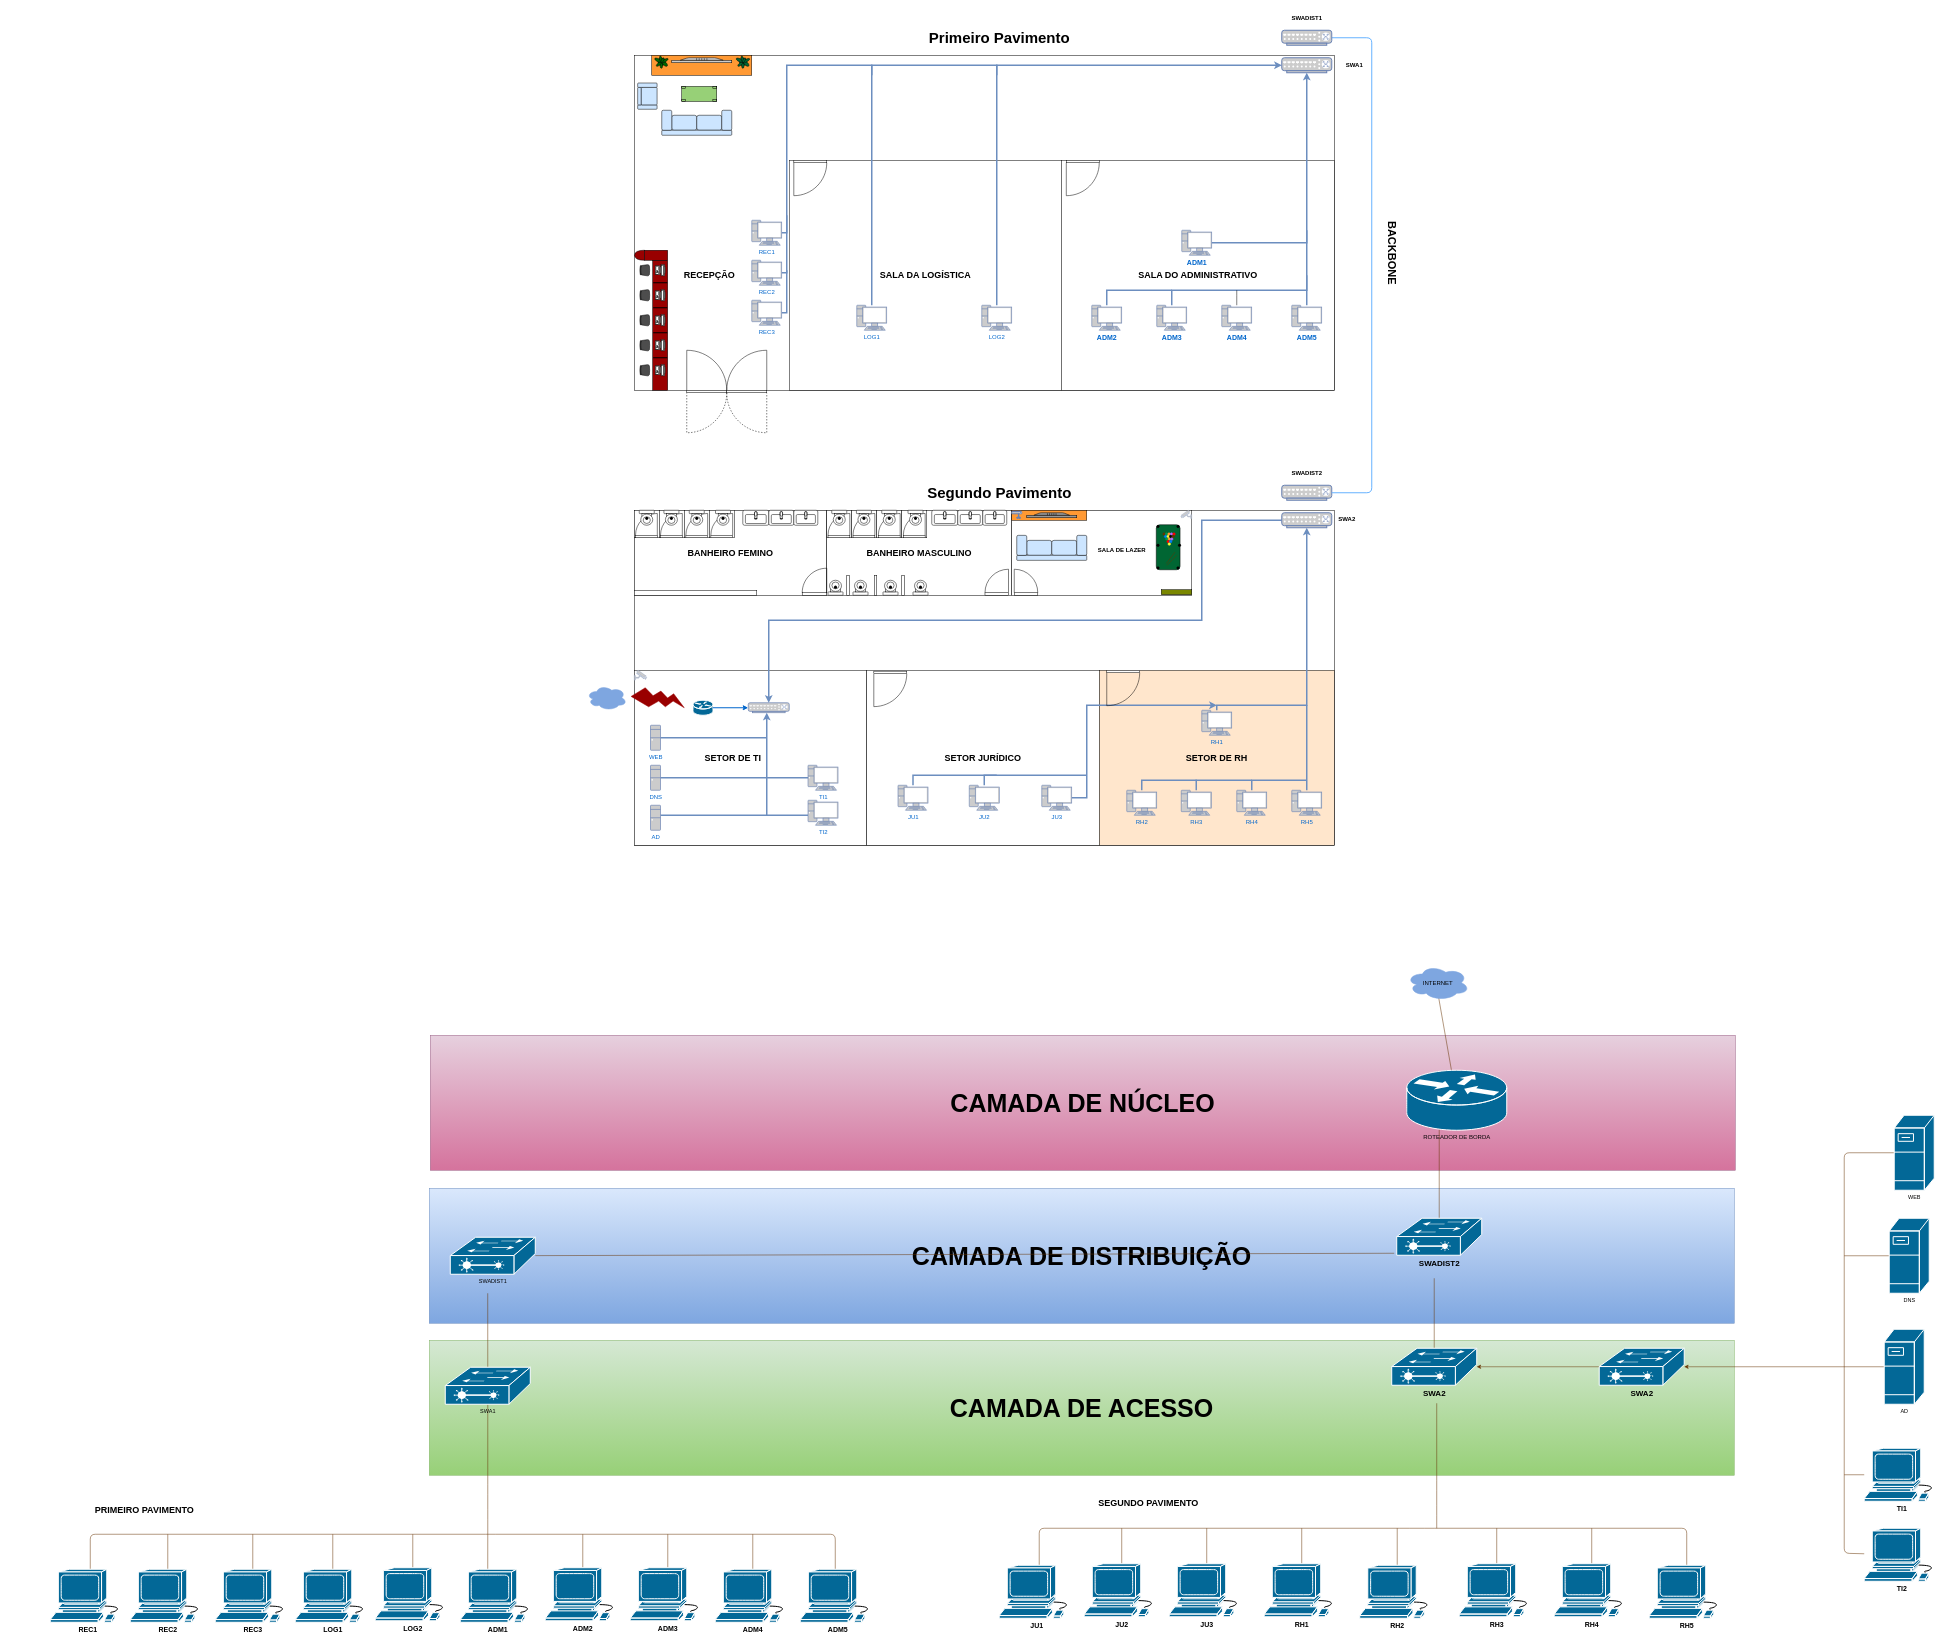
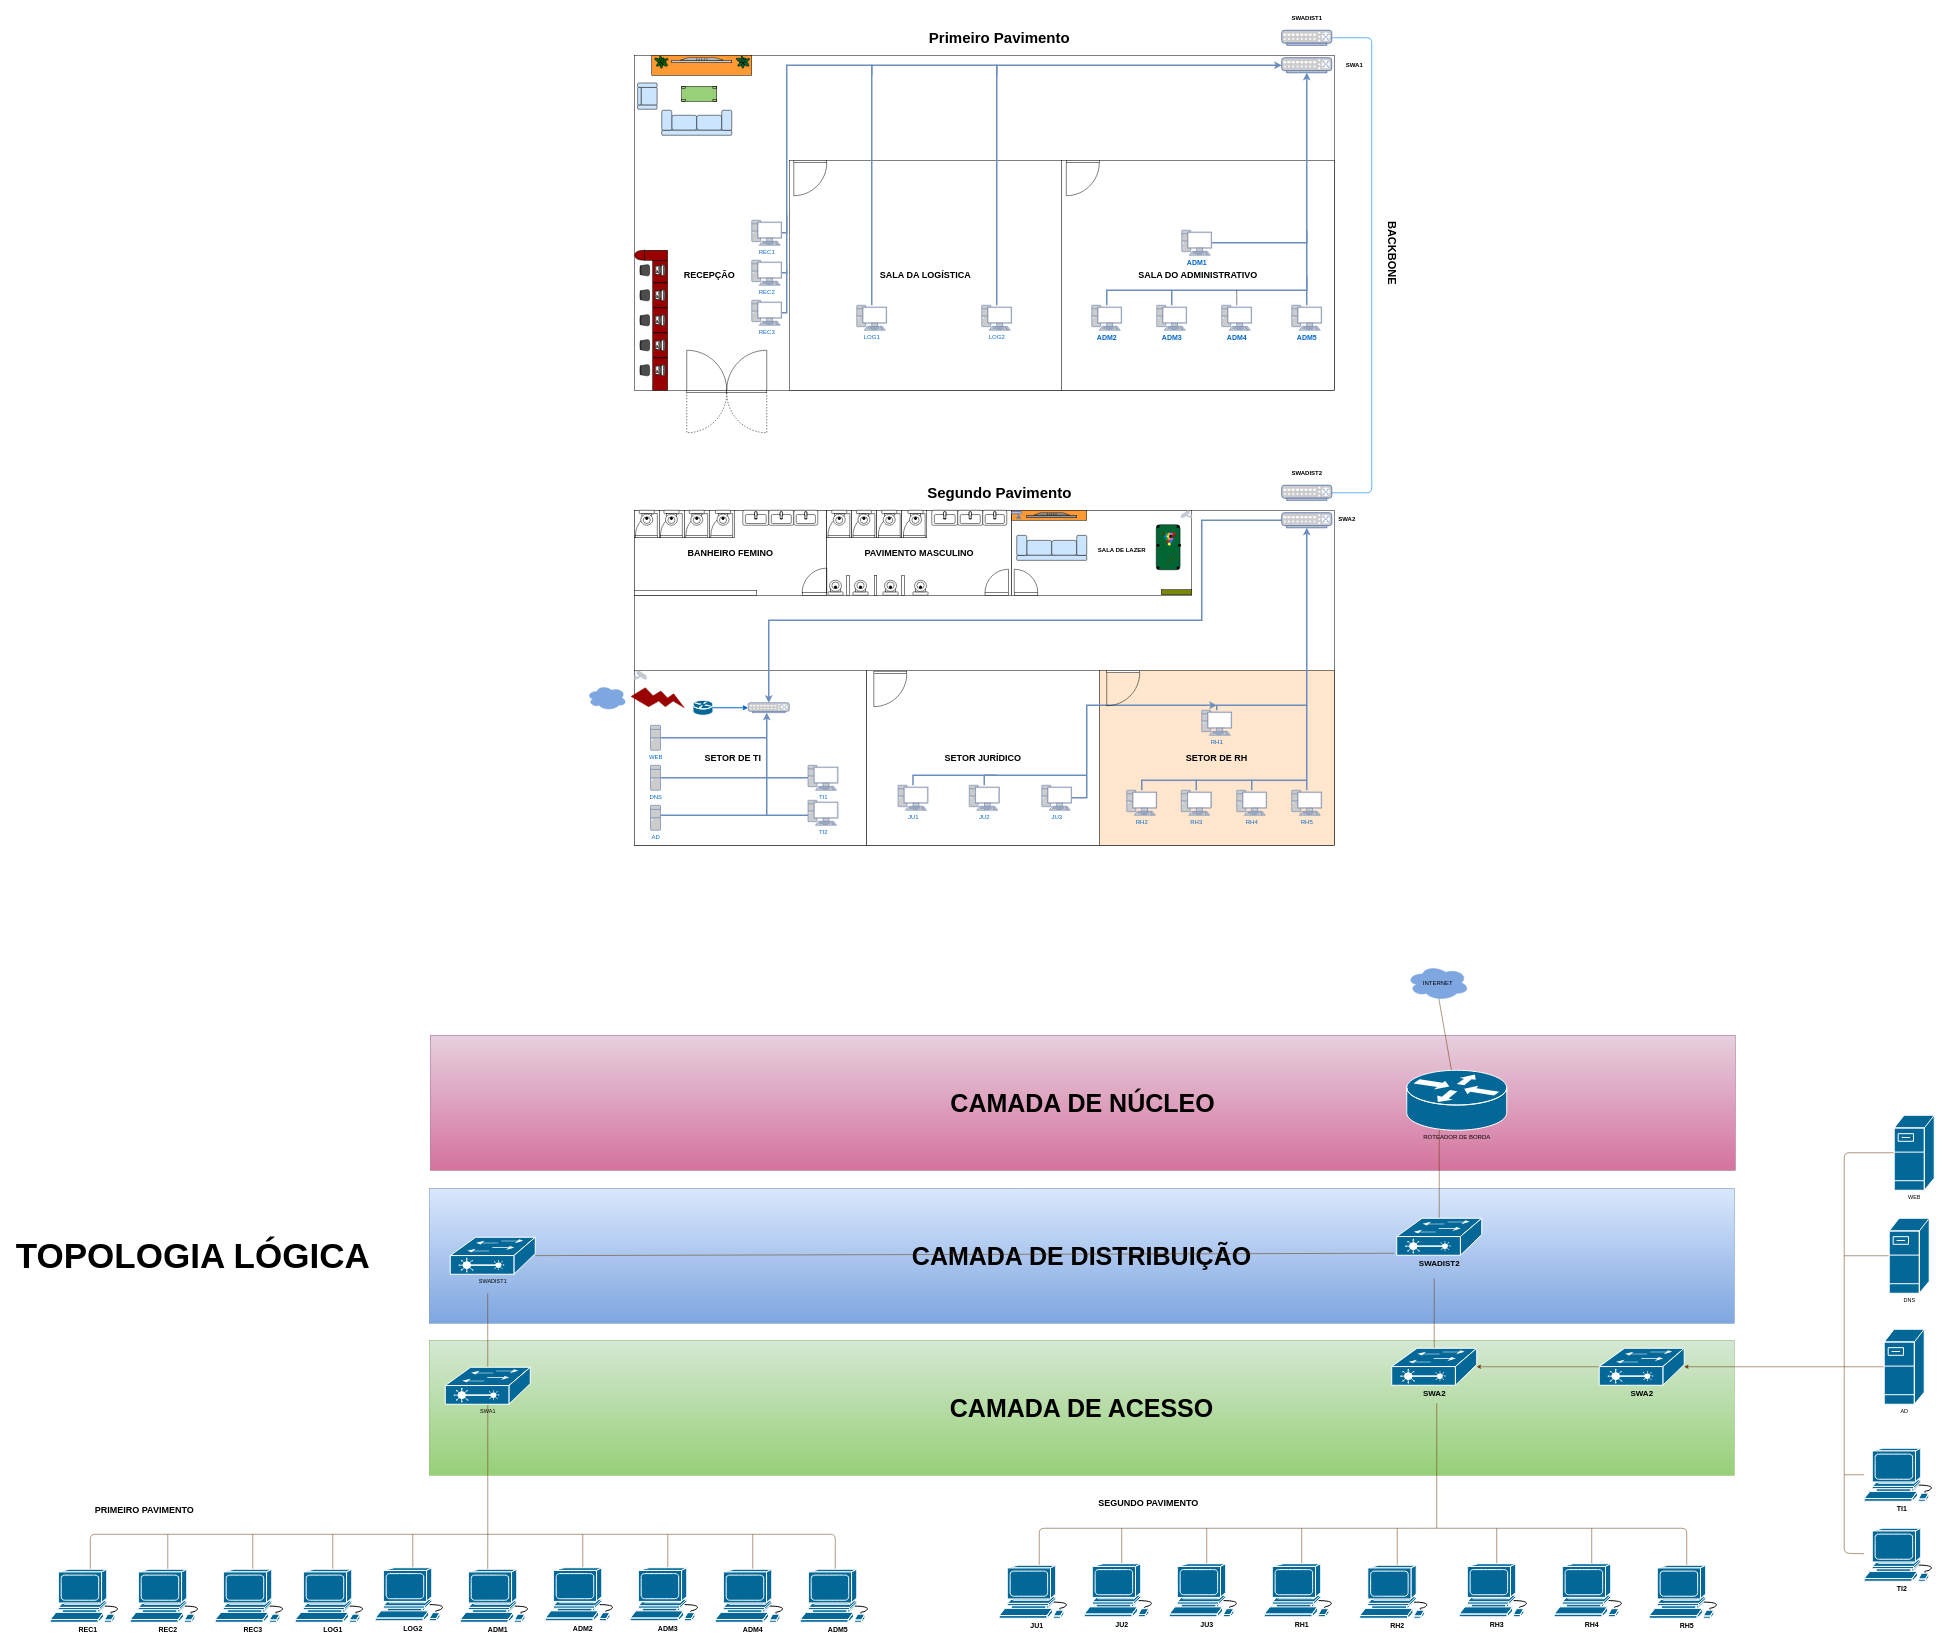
(919, 553) -> (919, 553)
none -> (193, 1256)
